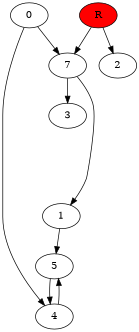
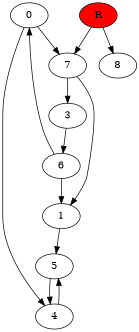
(118, 66) -> (118, 66)
none -> (61, 166)
